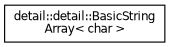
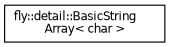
(85, 24) -> (85, 24)
